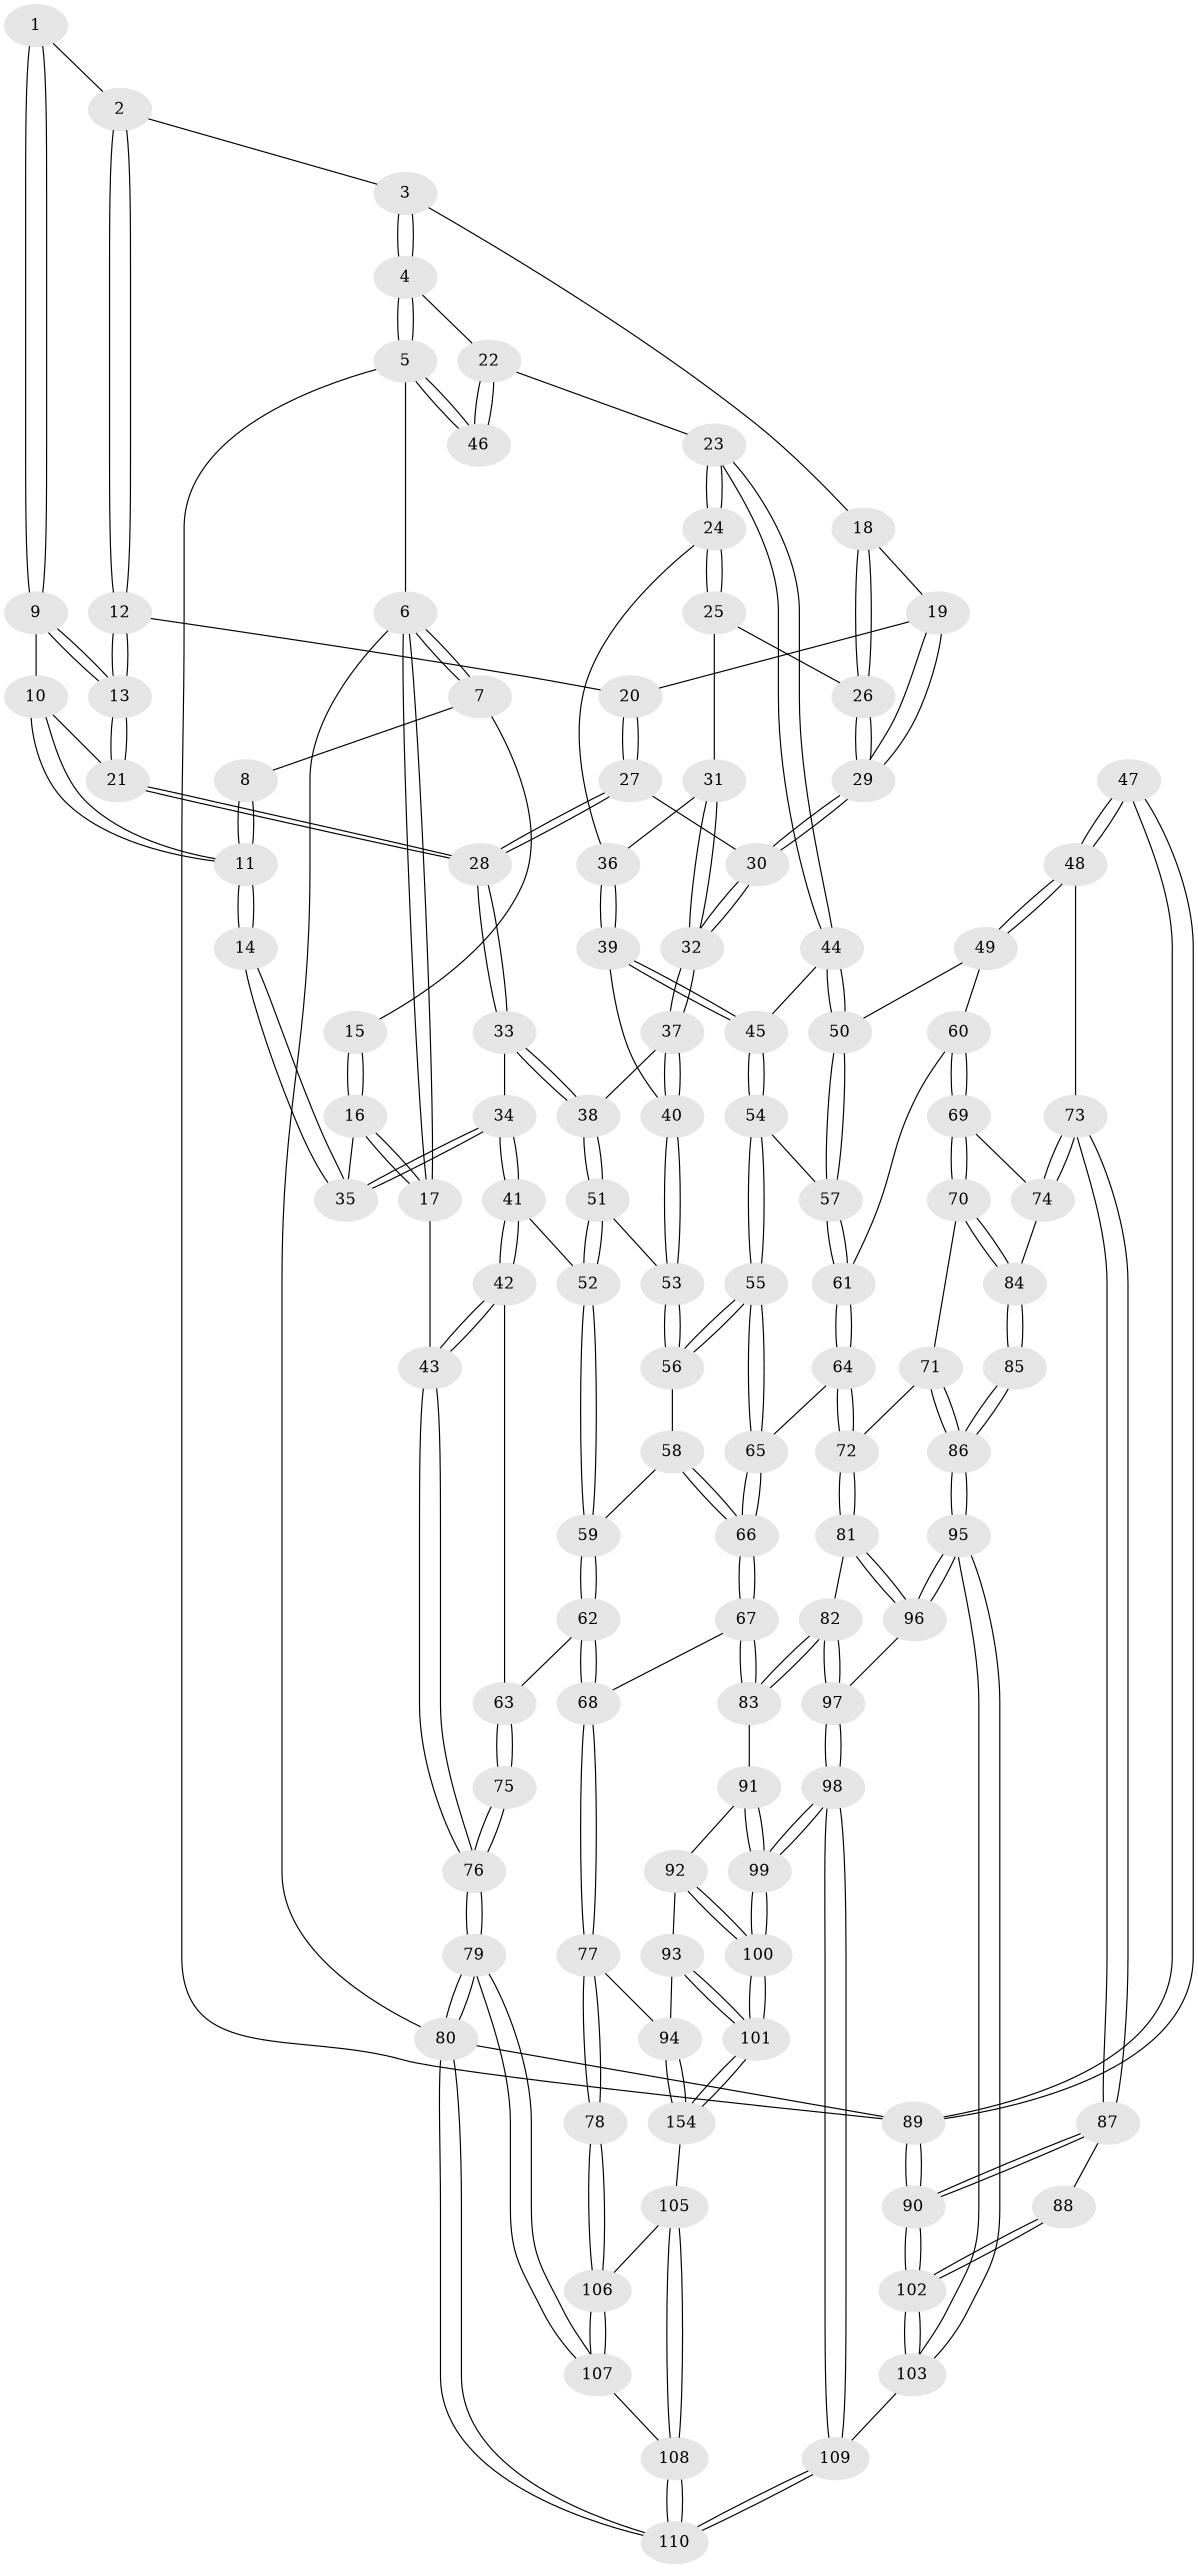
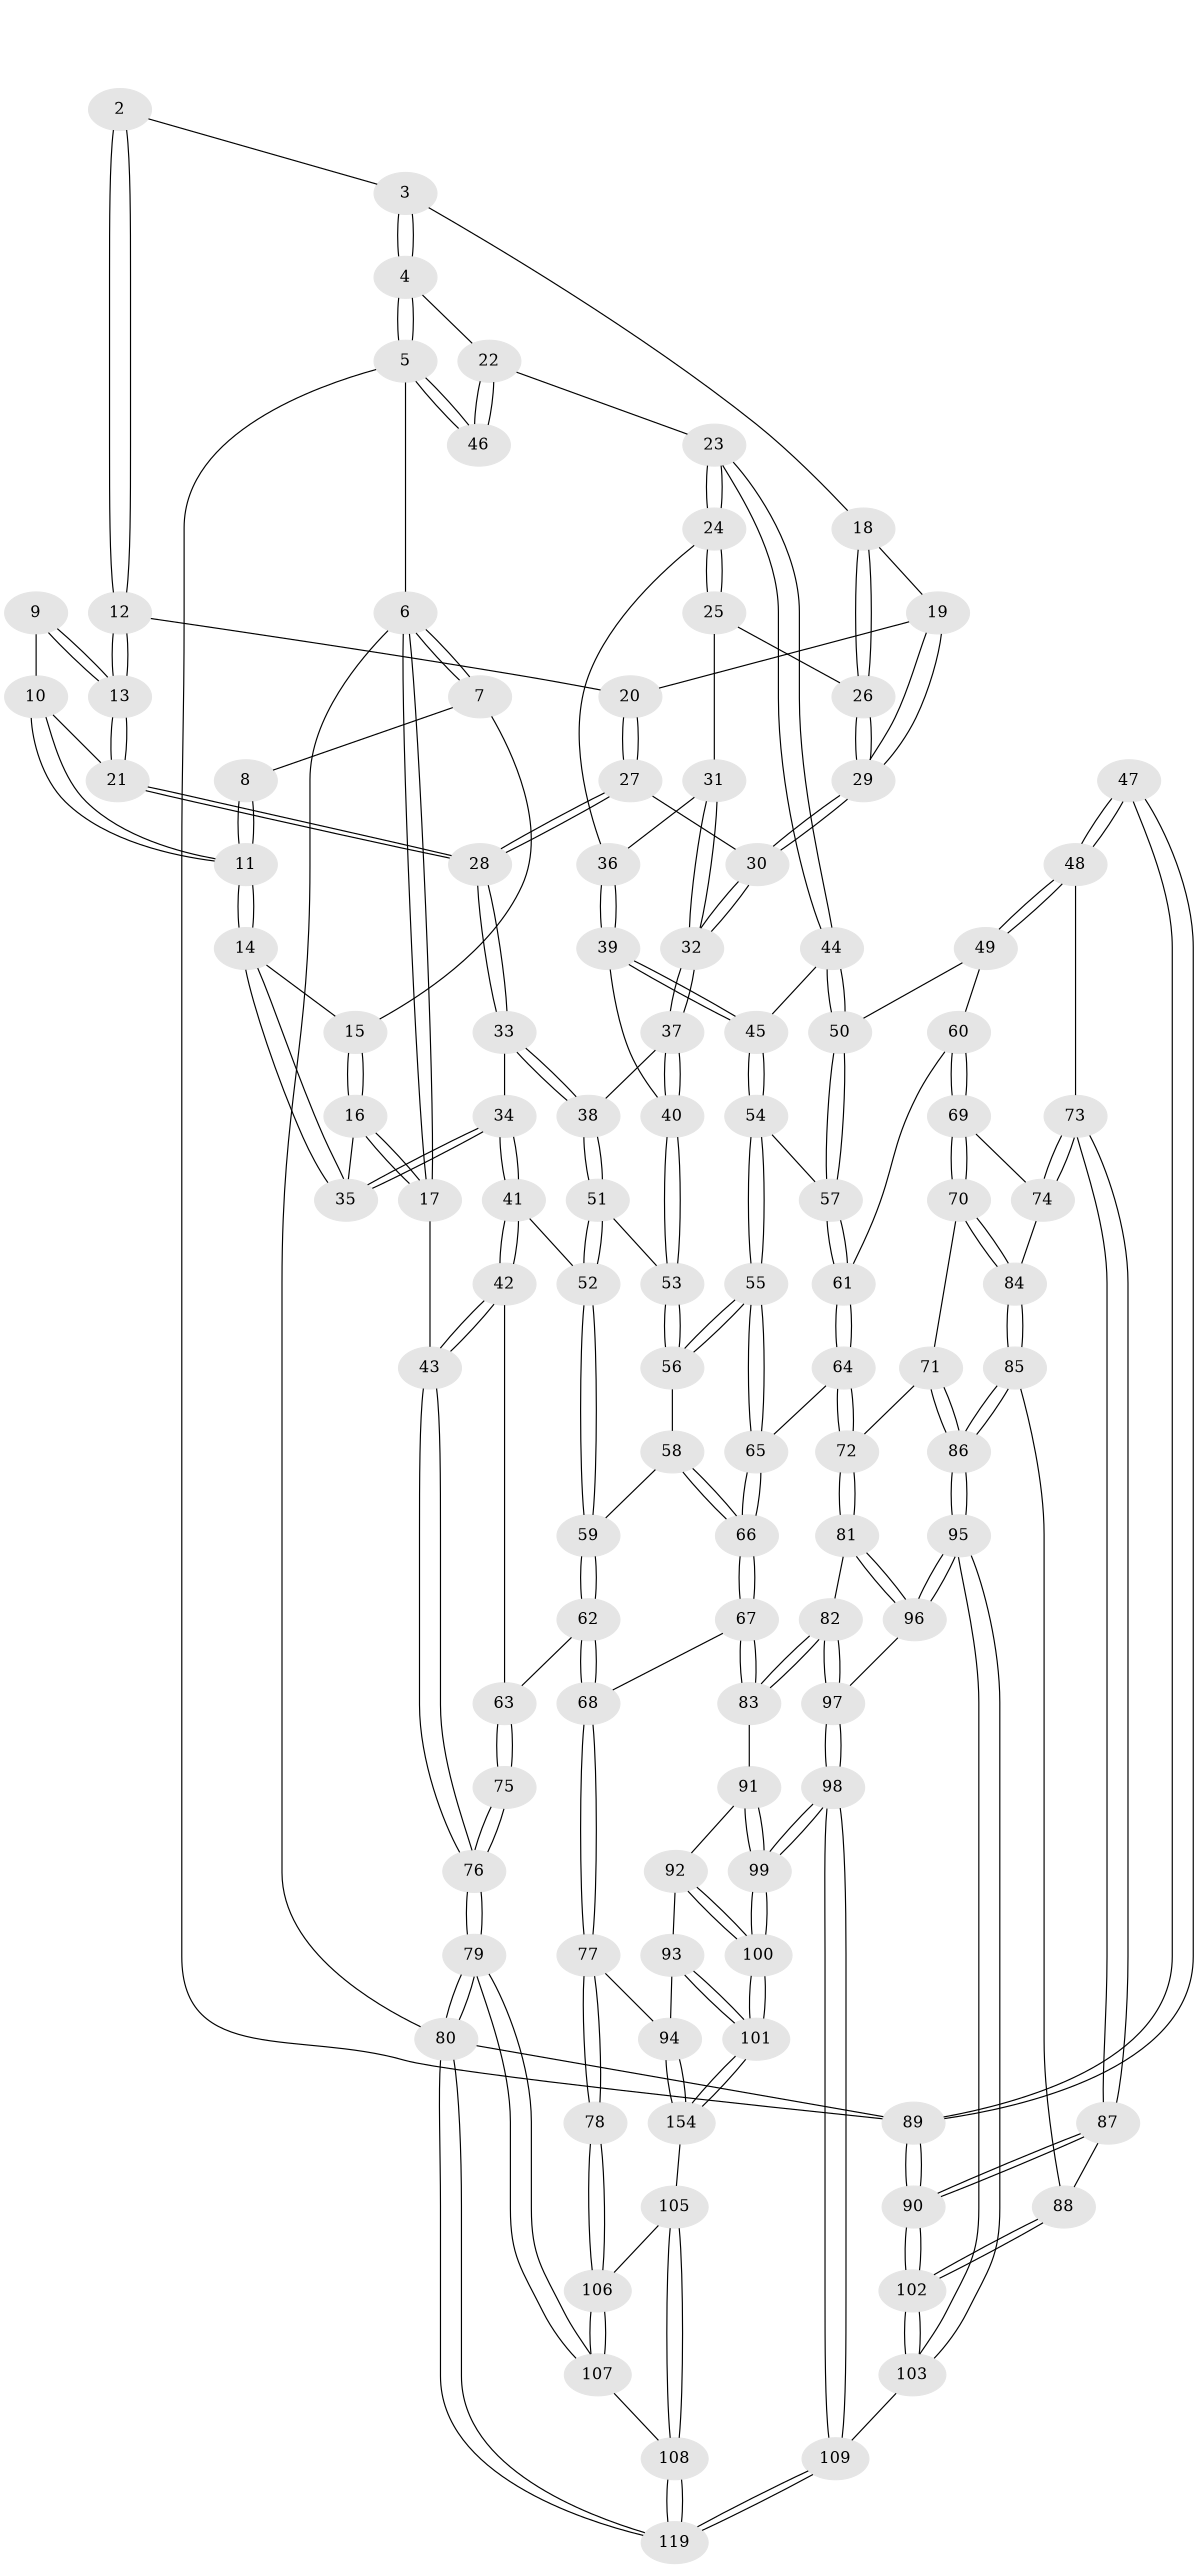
(36, 26) -> none
none -> (297, 988)
none -> (1044, 1787)
(675, 2543) -> (675, 2543)
